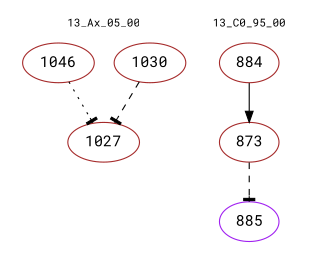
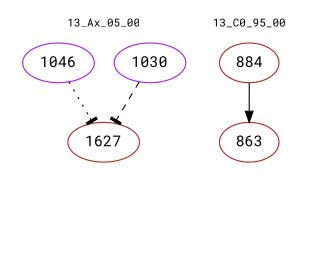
(58, 63) -> (58, 63)
(150, 63) -> (150, 63)
(104, 142) -> (104, 142)
(249, 142) -> (249, 142)
(249, 222) -> none
